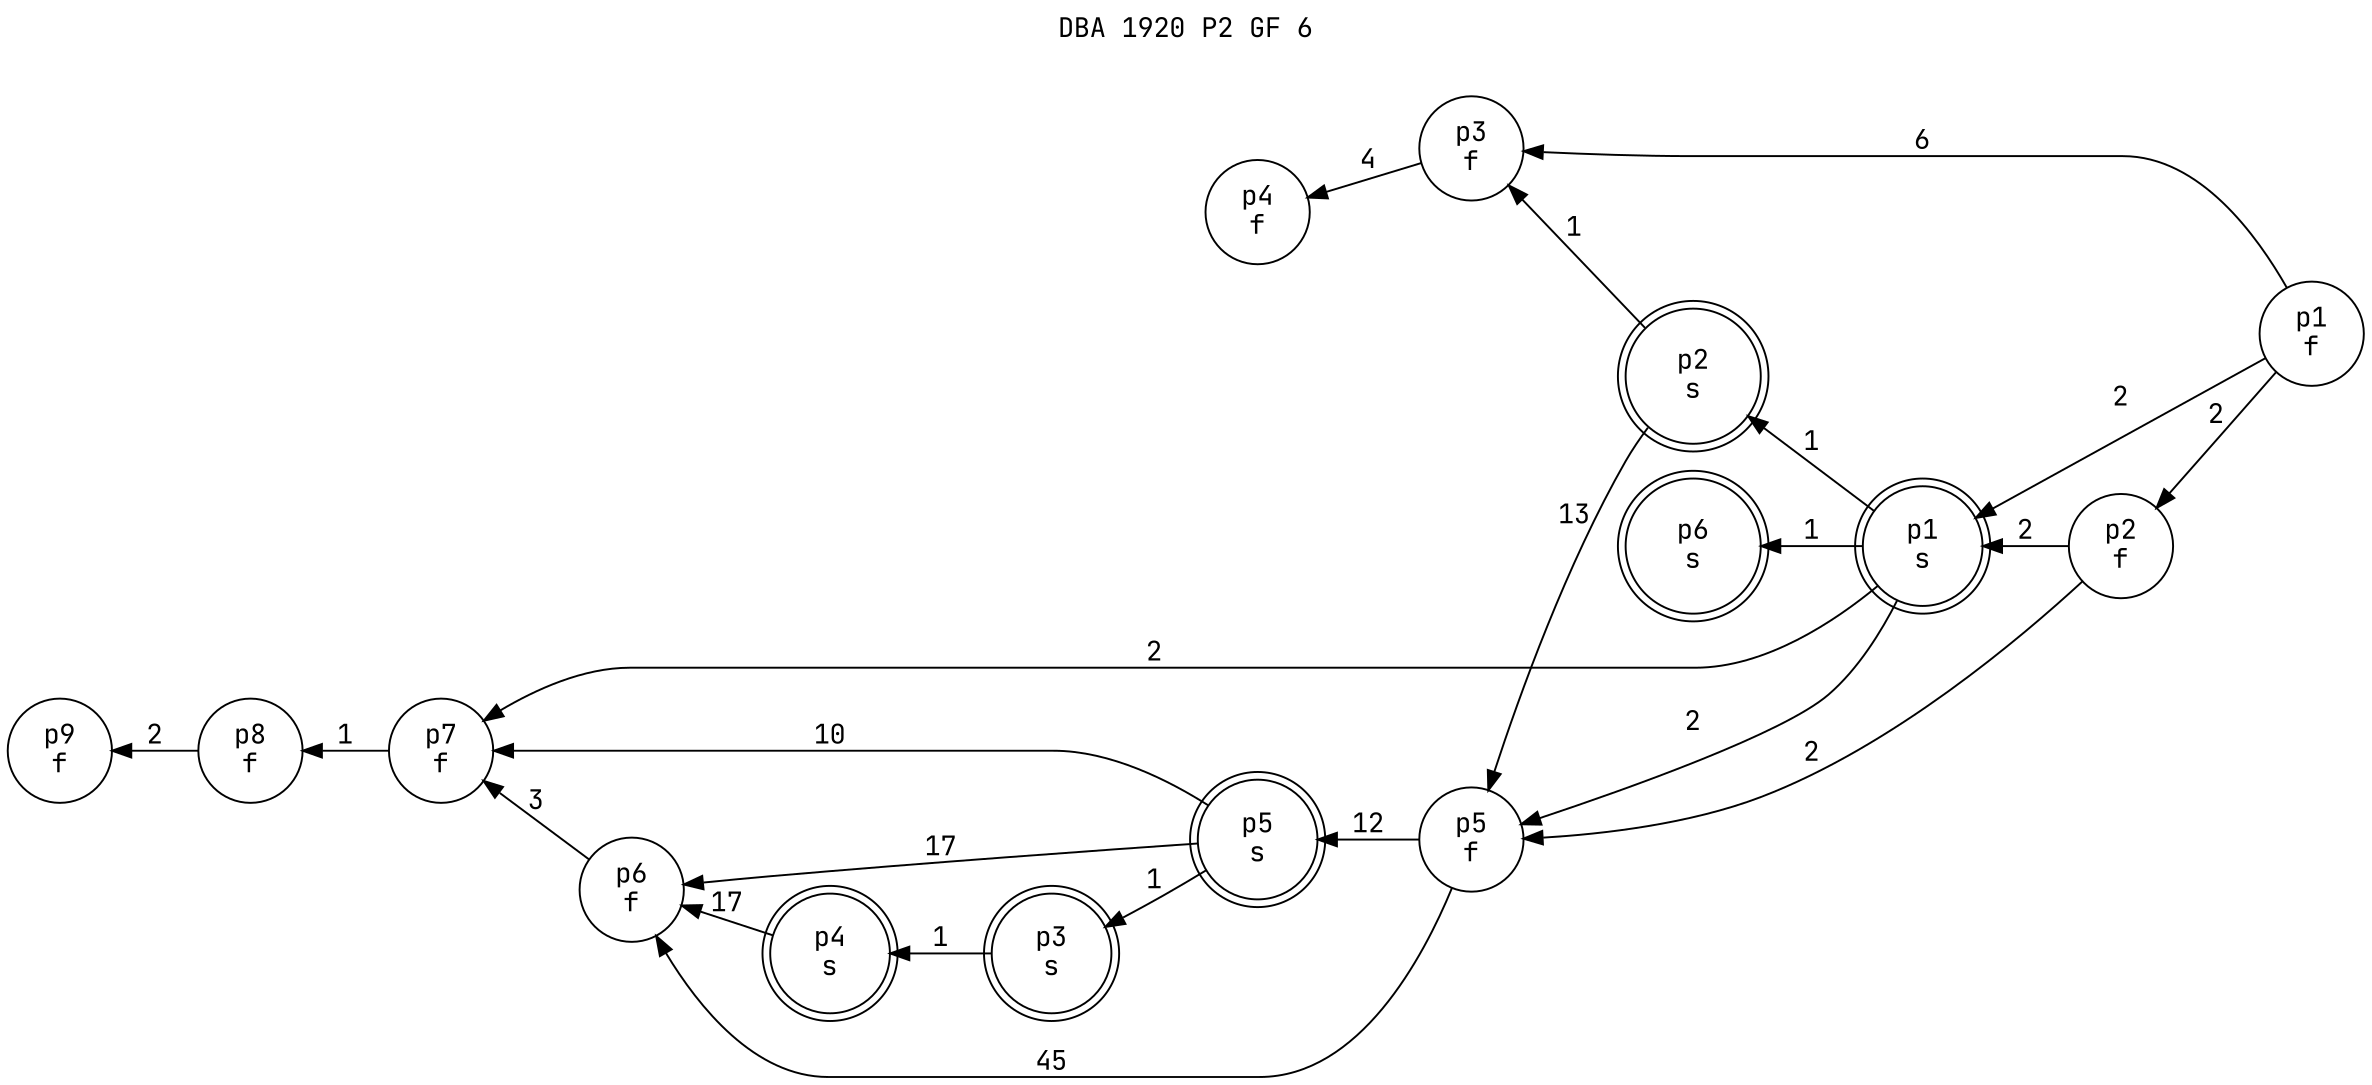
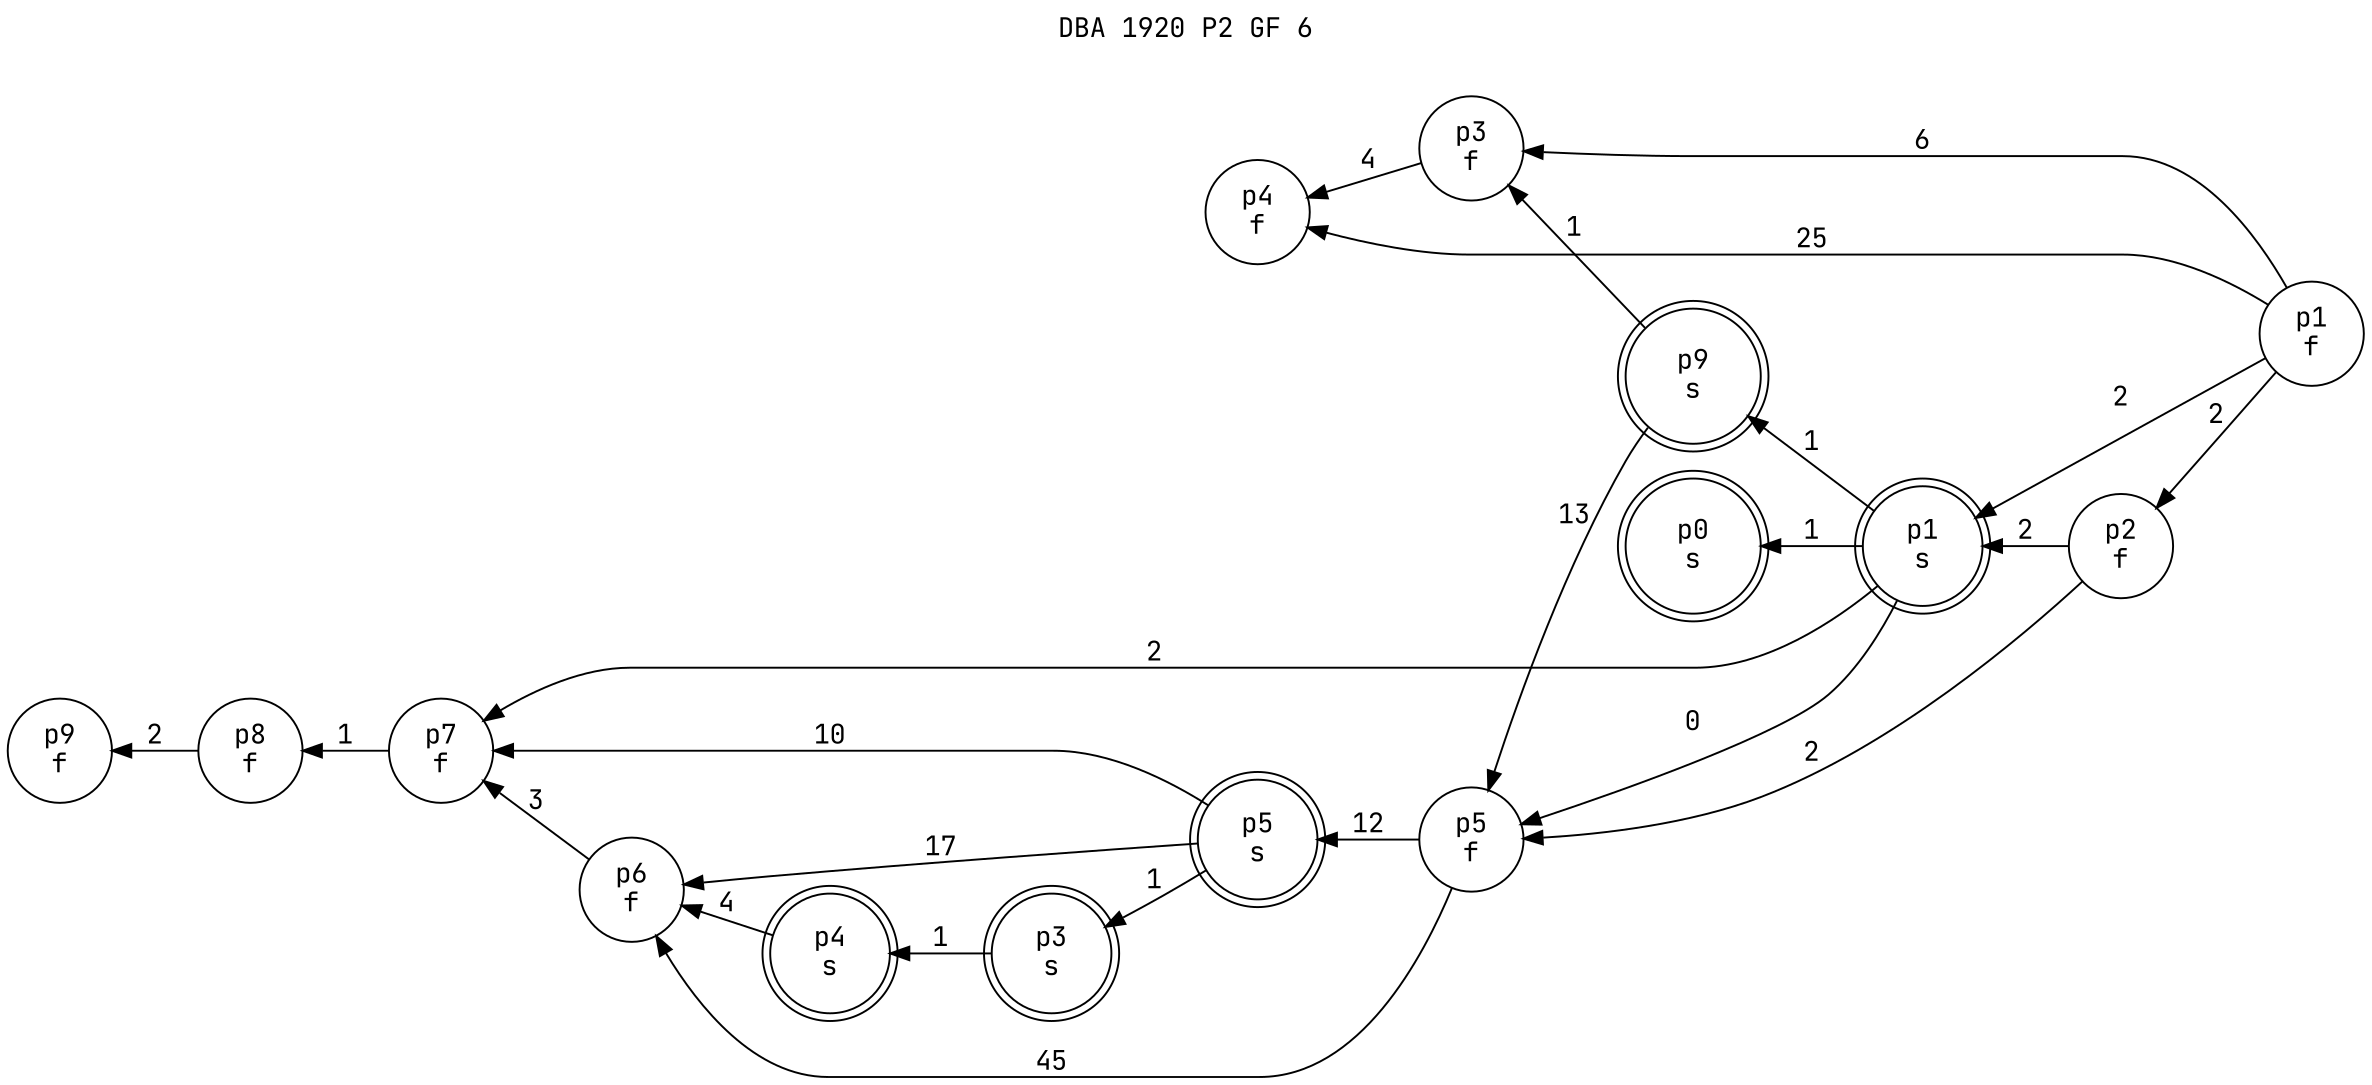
none -> (1801, 255)
(1693, 376) -> (1693, 376)
(1693, 546) -> (1693, 546)
(1693, 723) -> (1693, 723)
(727, 904) -> (727, 904)
